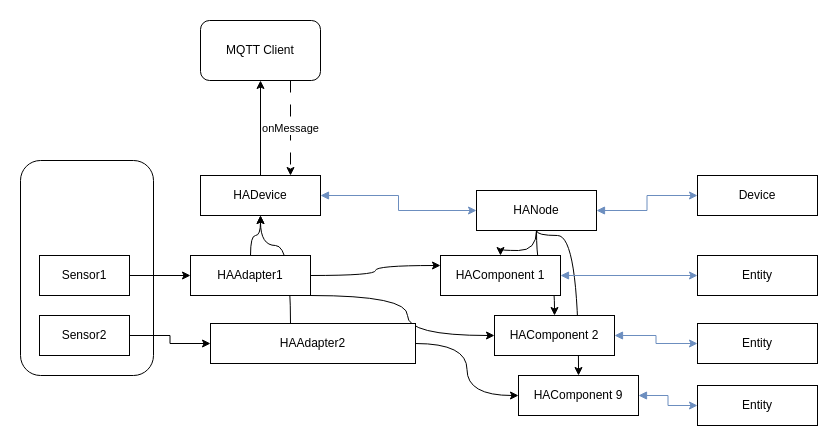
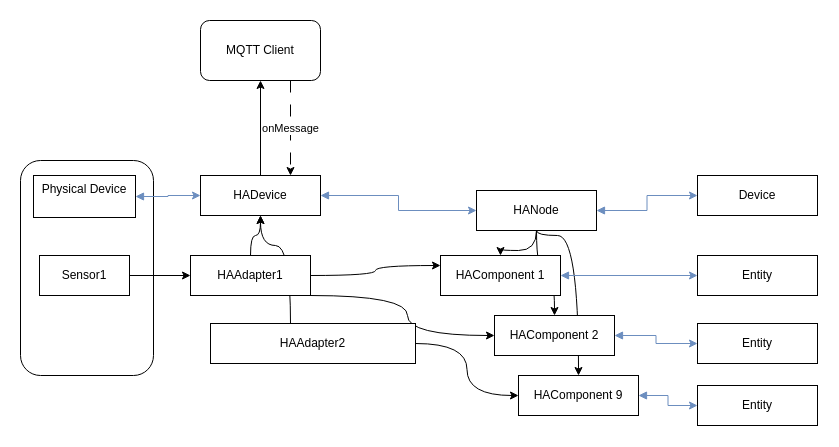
none -> (168, 196)
none -> (85, 197)
(85, 336) -> none
(170, 337) -> none
